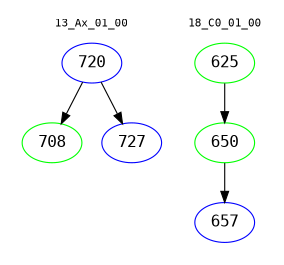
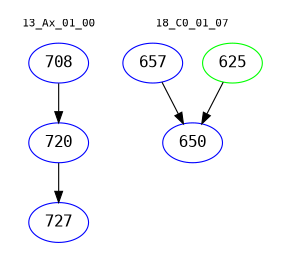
(225, 24) -> (193, 24)
(75, 98) -> (59, 98)
(52, 143) -> (59, 63)
(225, 143) -> (193, 143)
(225, 177) -> (170, 98)
